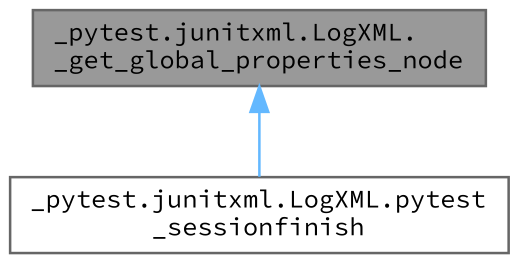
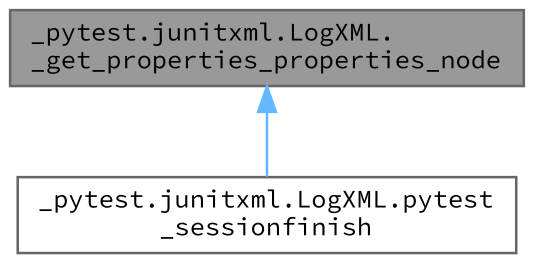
(259, 48) -> (267, 48)
